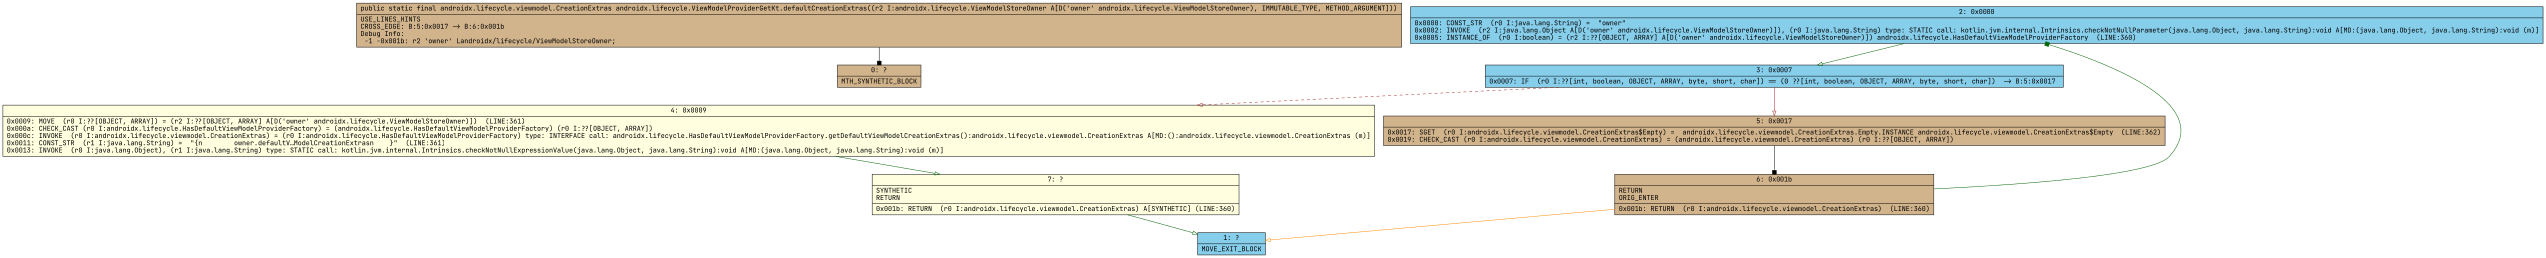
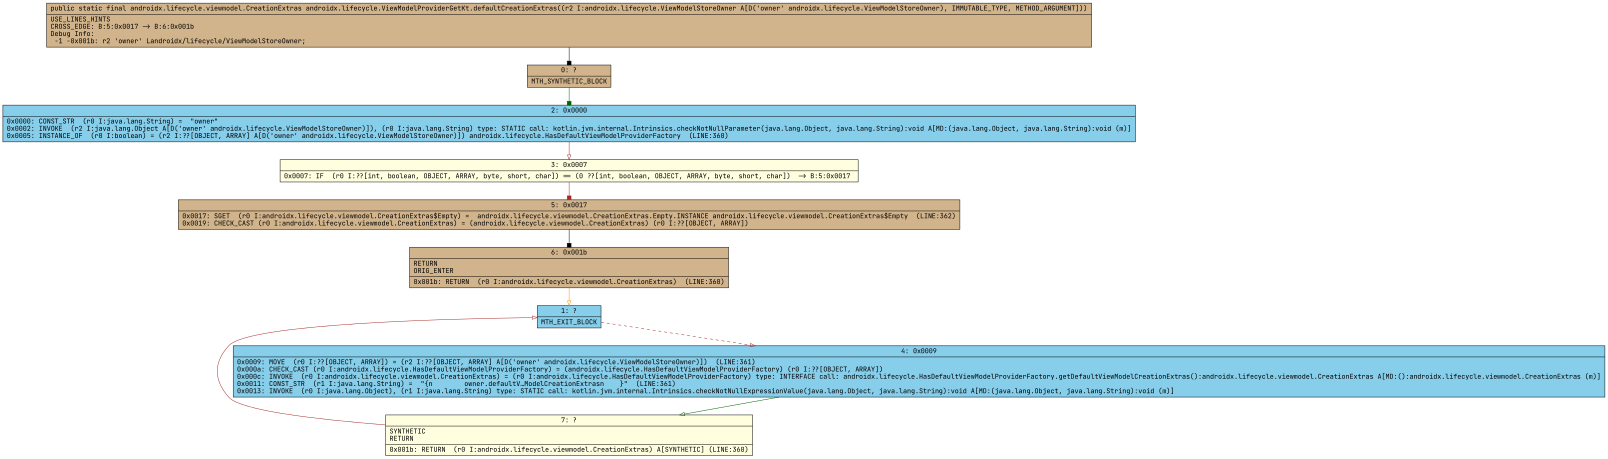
(1863, 54) -> (569, 148)
(1774, 76) -> (569, 171)
(1381, 96) -> (676, 334)
(1774, 99) -> (569, 189)
(689, 131) -> (919, 371)
(2148, 166) -> (569, 94)
(1160, 224) -> (271, 333)
(1232, 249) -> (569, 322)
